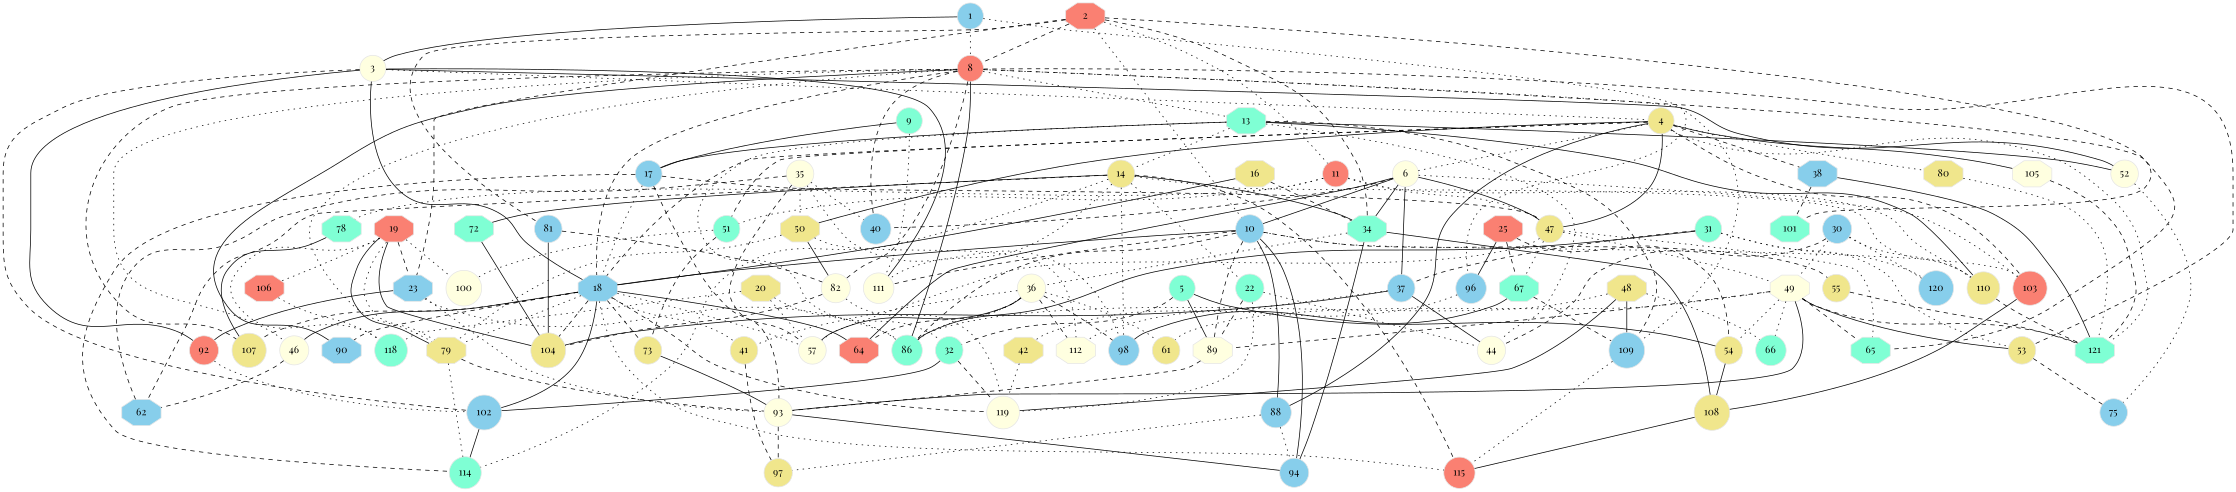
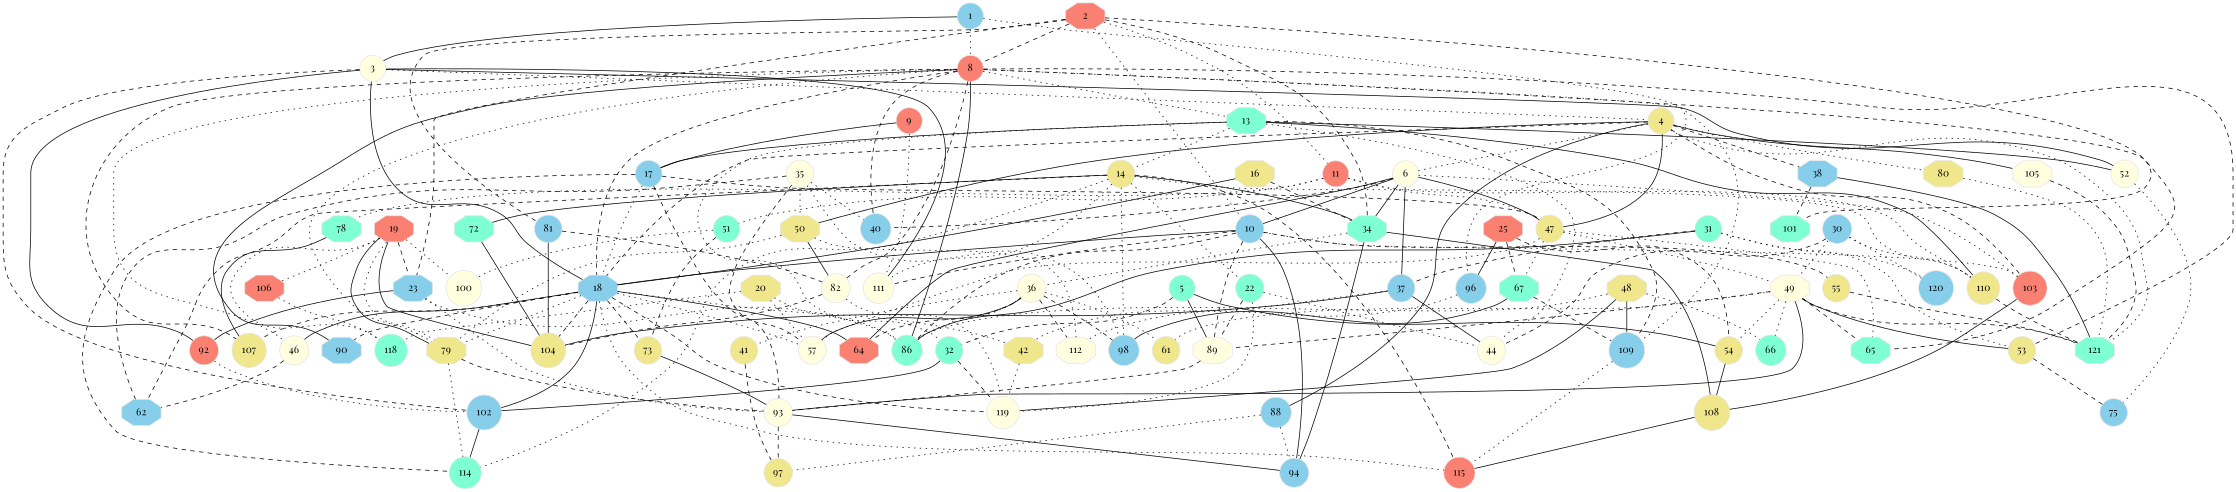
(909, 121) -> (909, 121)
(1176, 139) -> none
(676, 319) -> (813, 313)
(1278, 322) -> none
